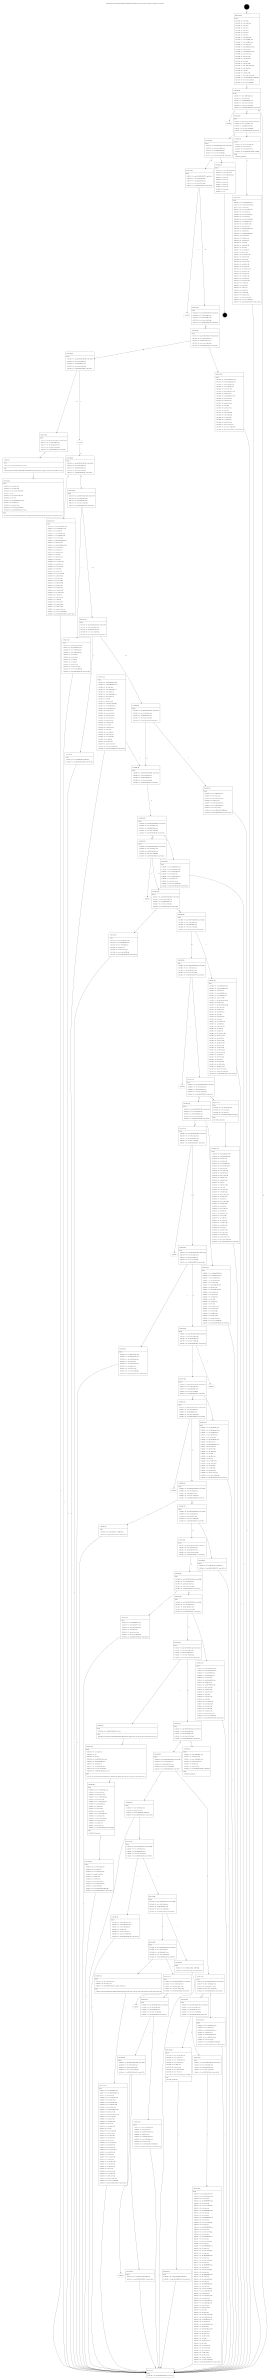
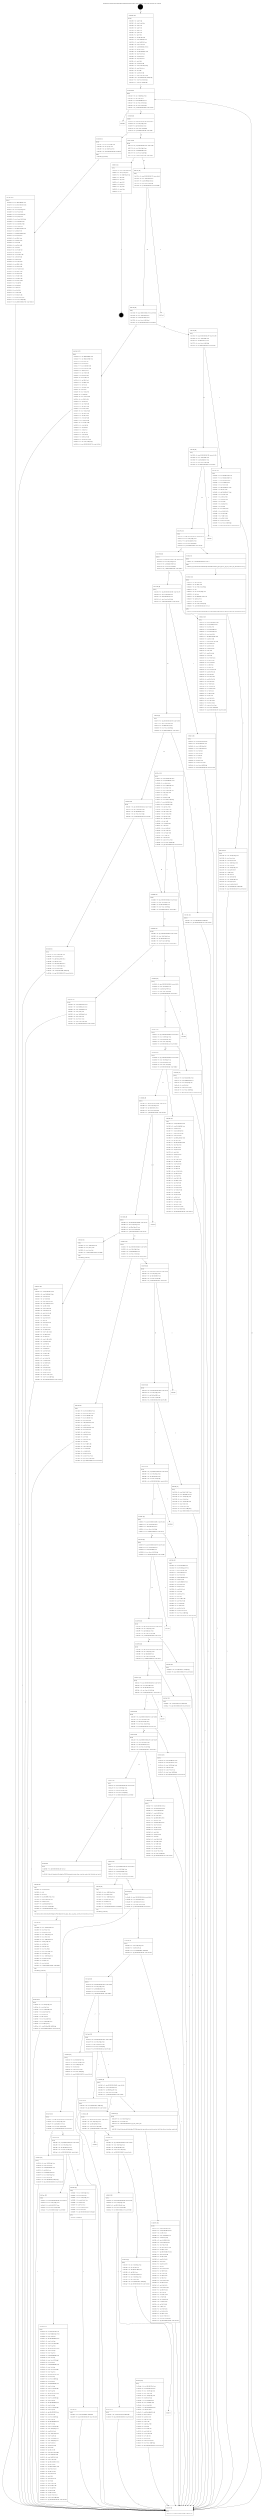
none -> (87, 398)
(80, 450) -> (180, 550)
none -> (233, 870)
none -> (162, 1719)
none -> (149, 2413)
